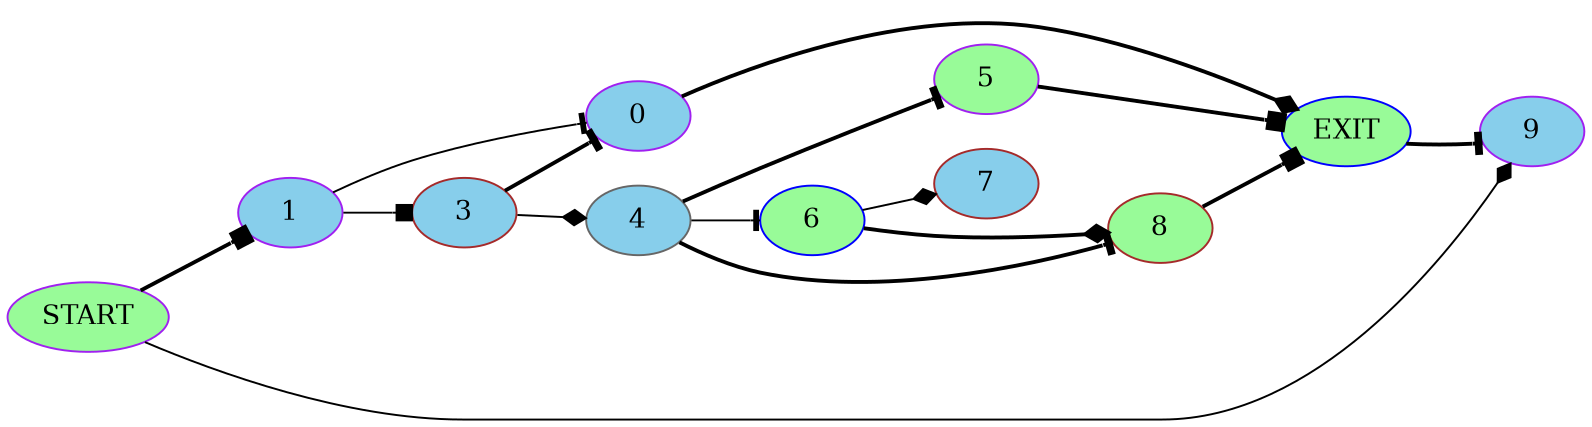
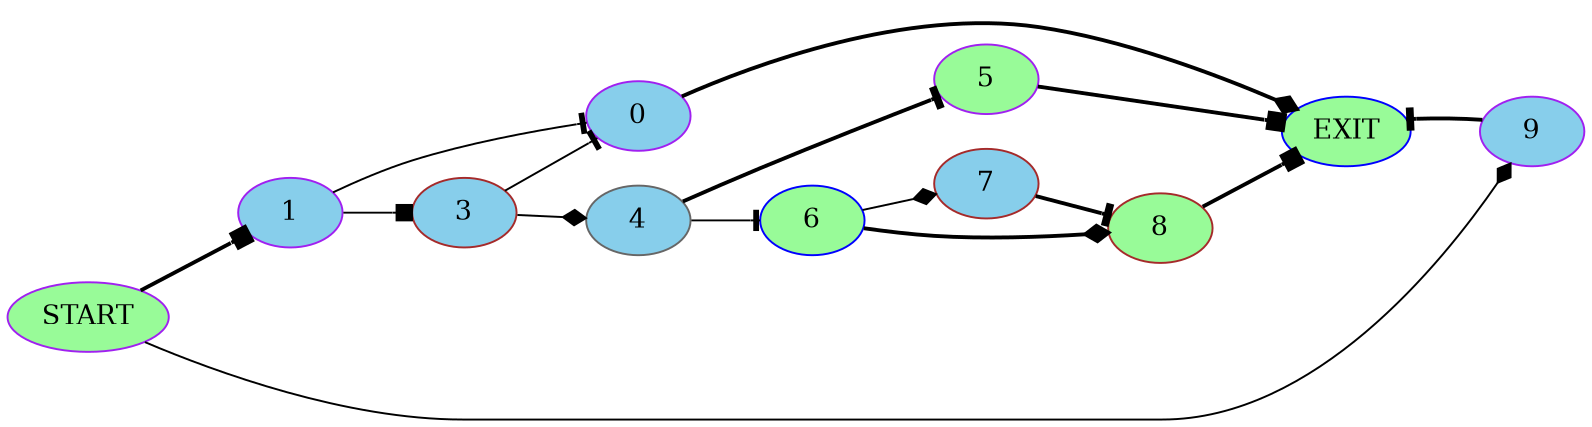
(1439, 145) -> (1449, 118)
(547, 167) -> (547, 167)
(890, 281) -> (1069, 205)
